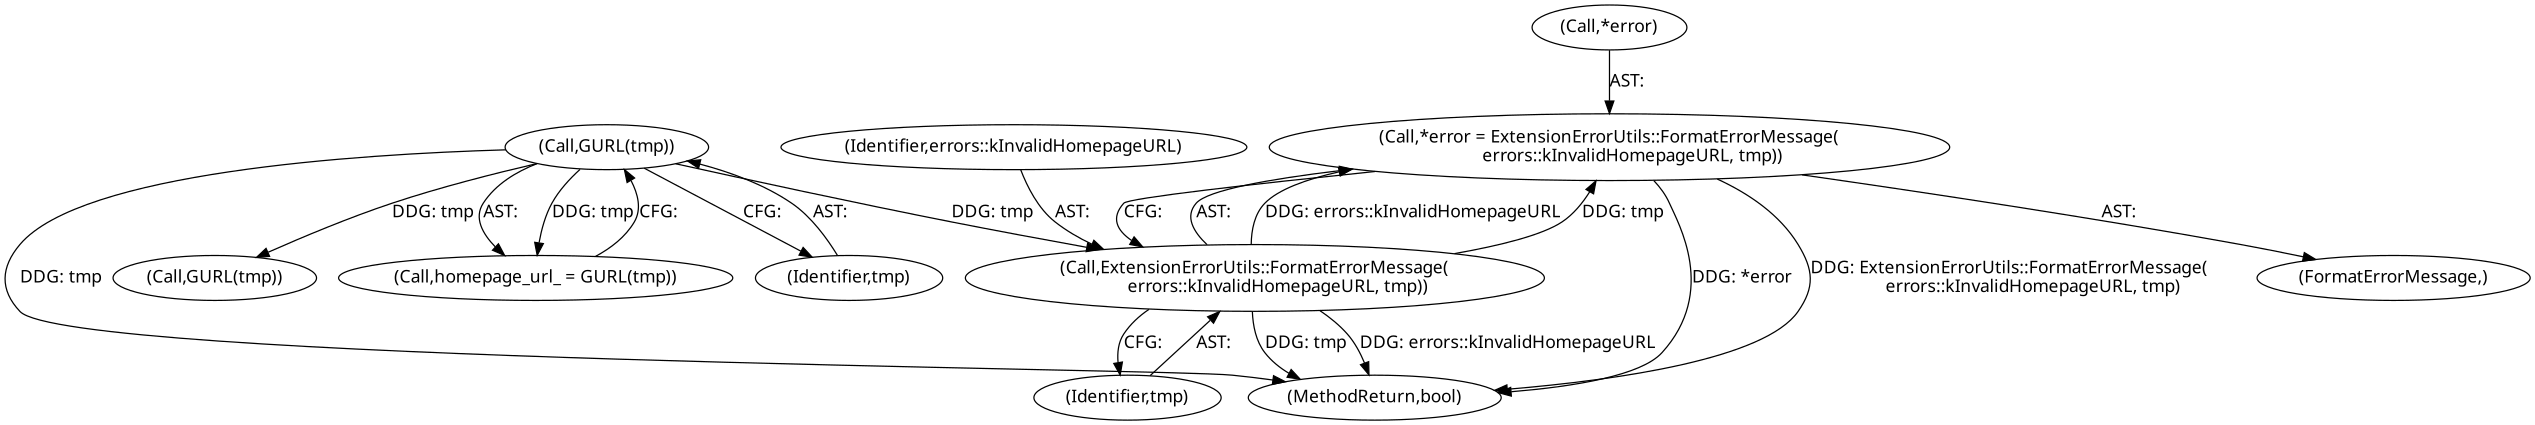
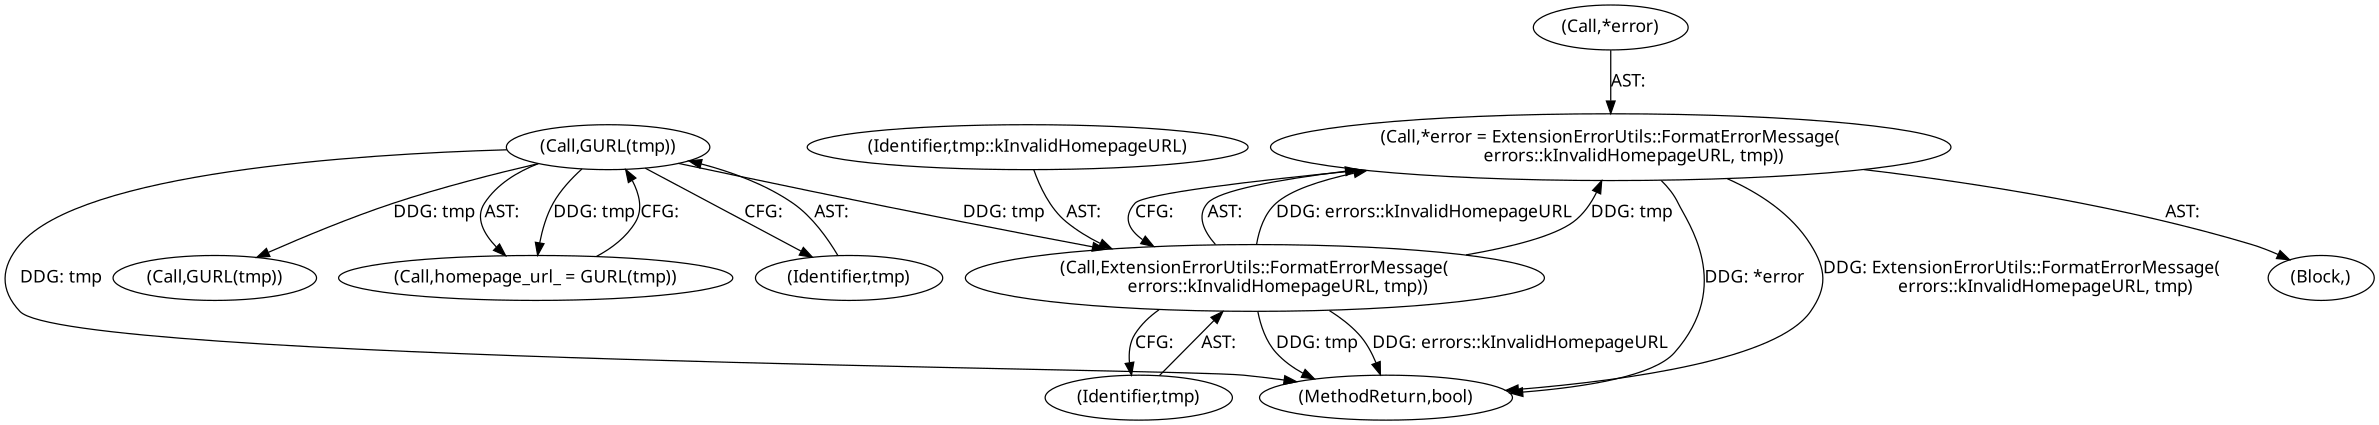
(1014, 147) -> (1028, 147)
(2394, 278) -> (2321, 278)
